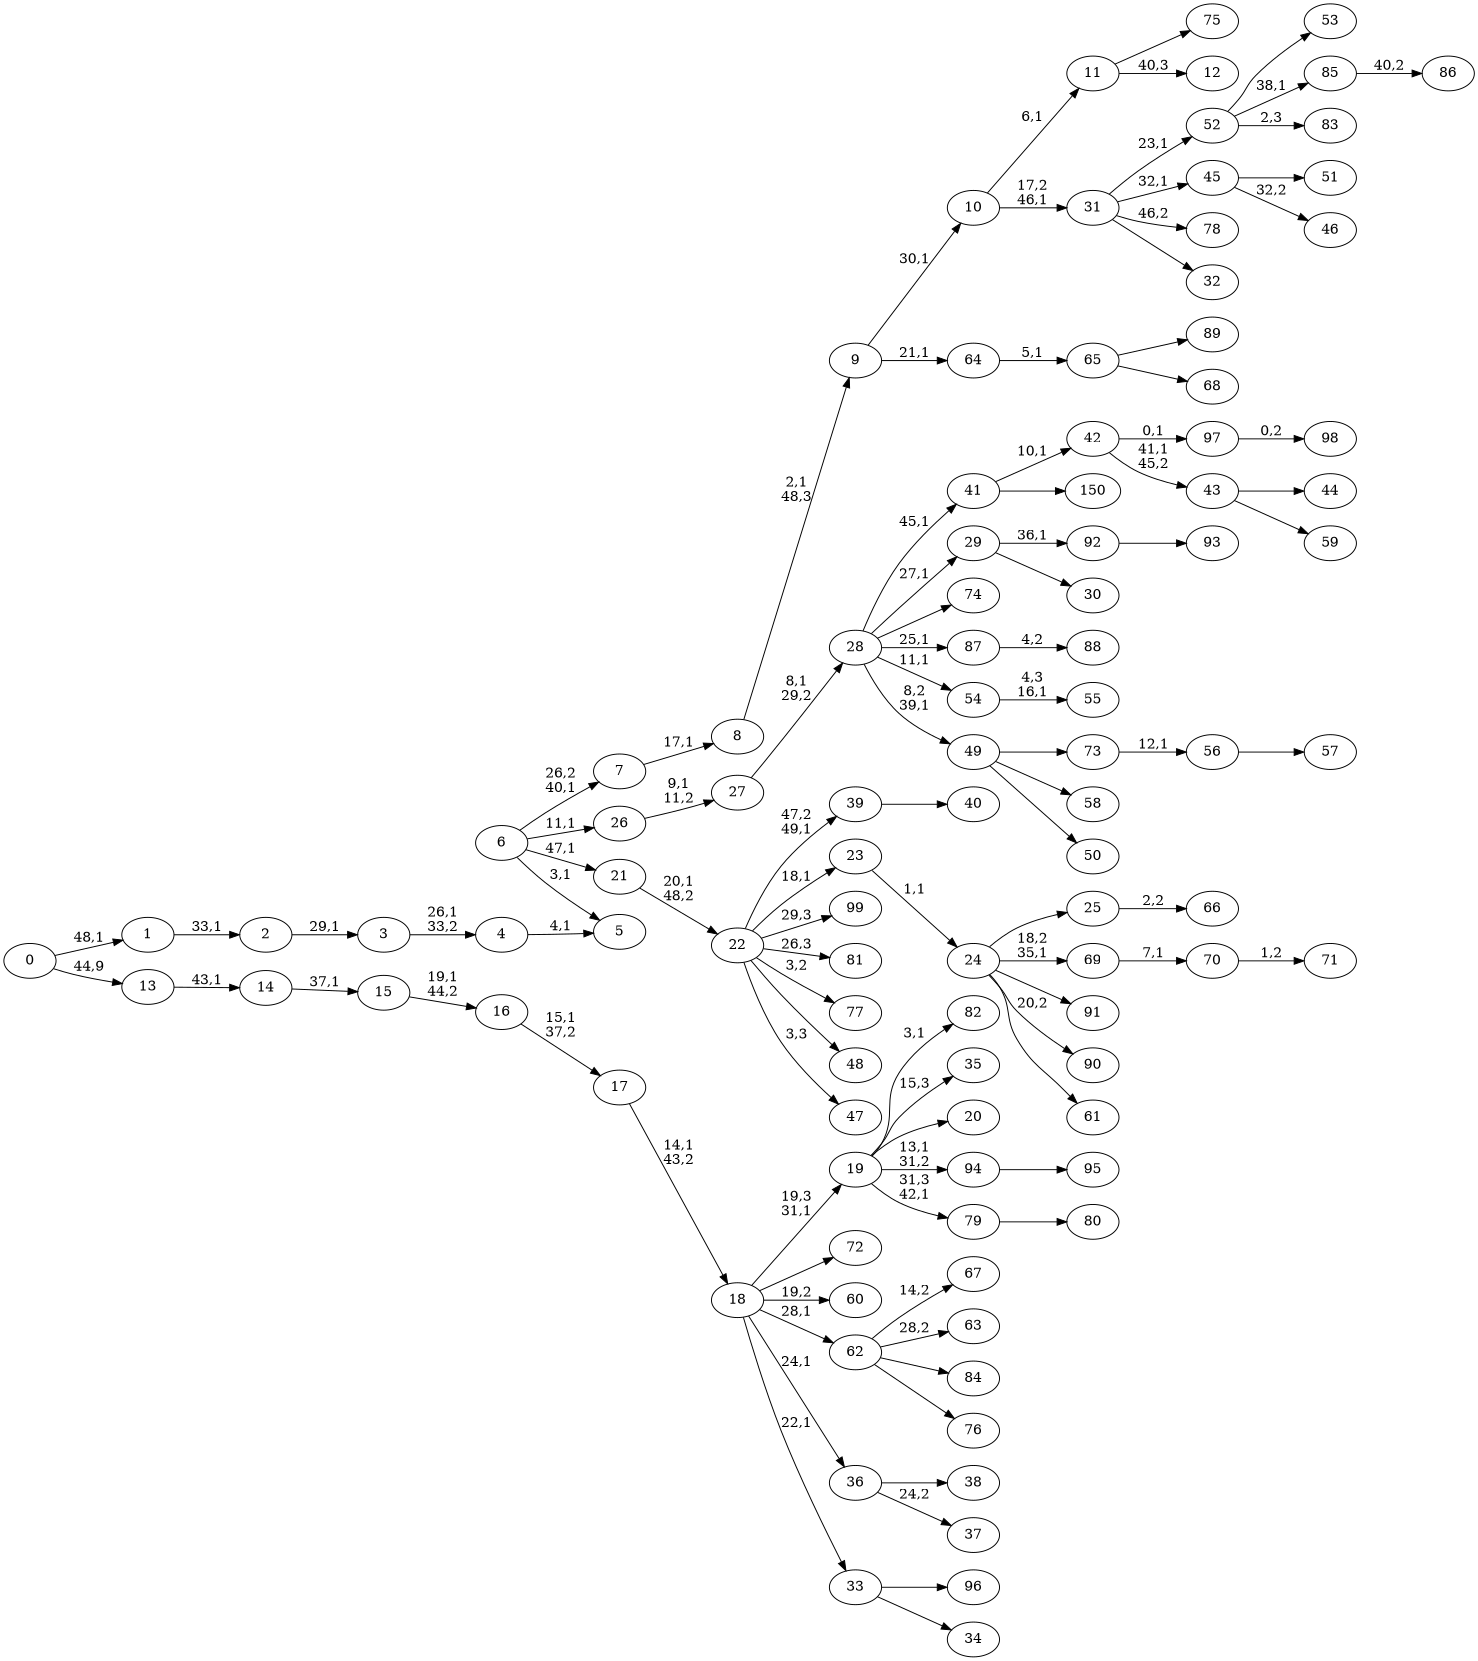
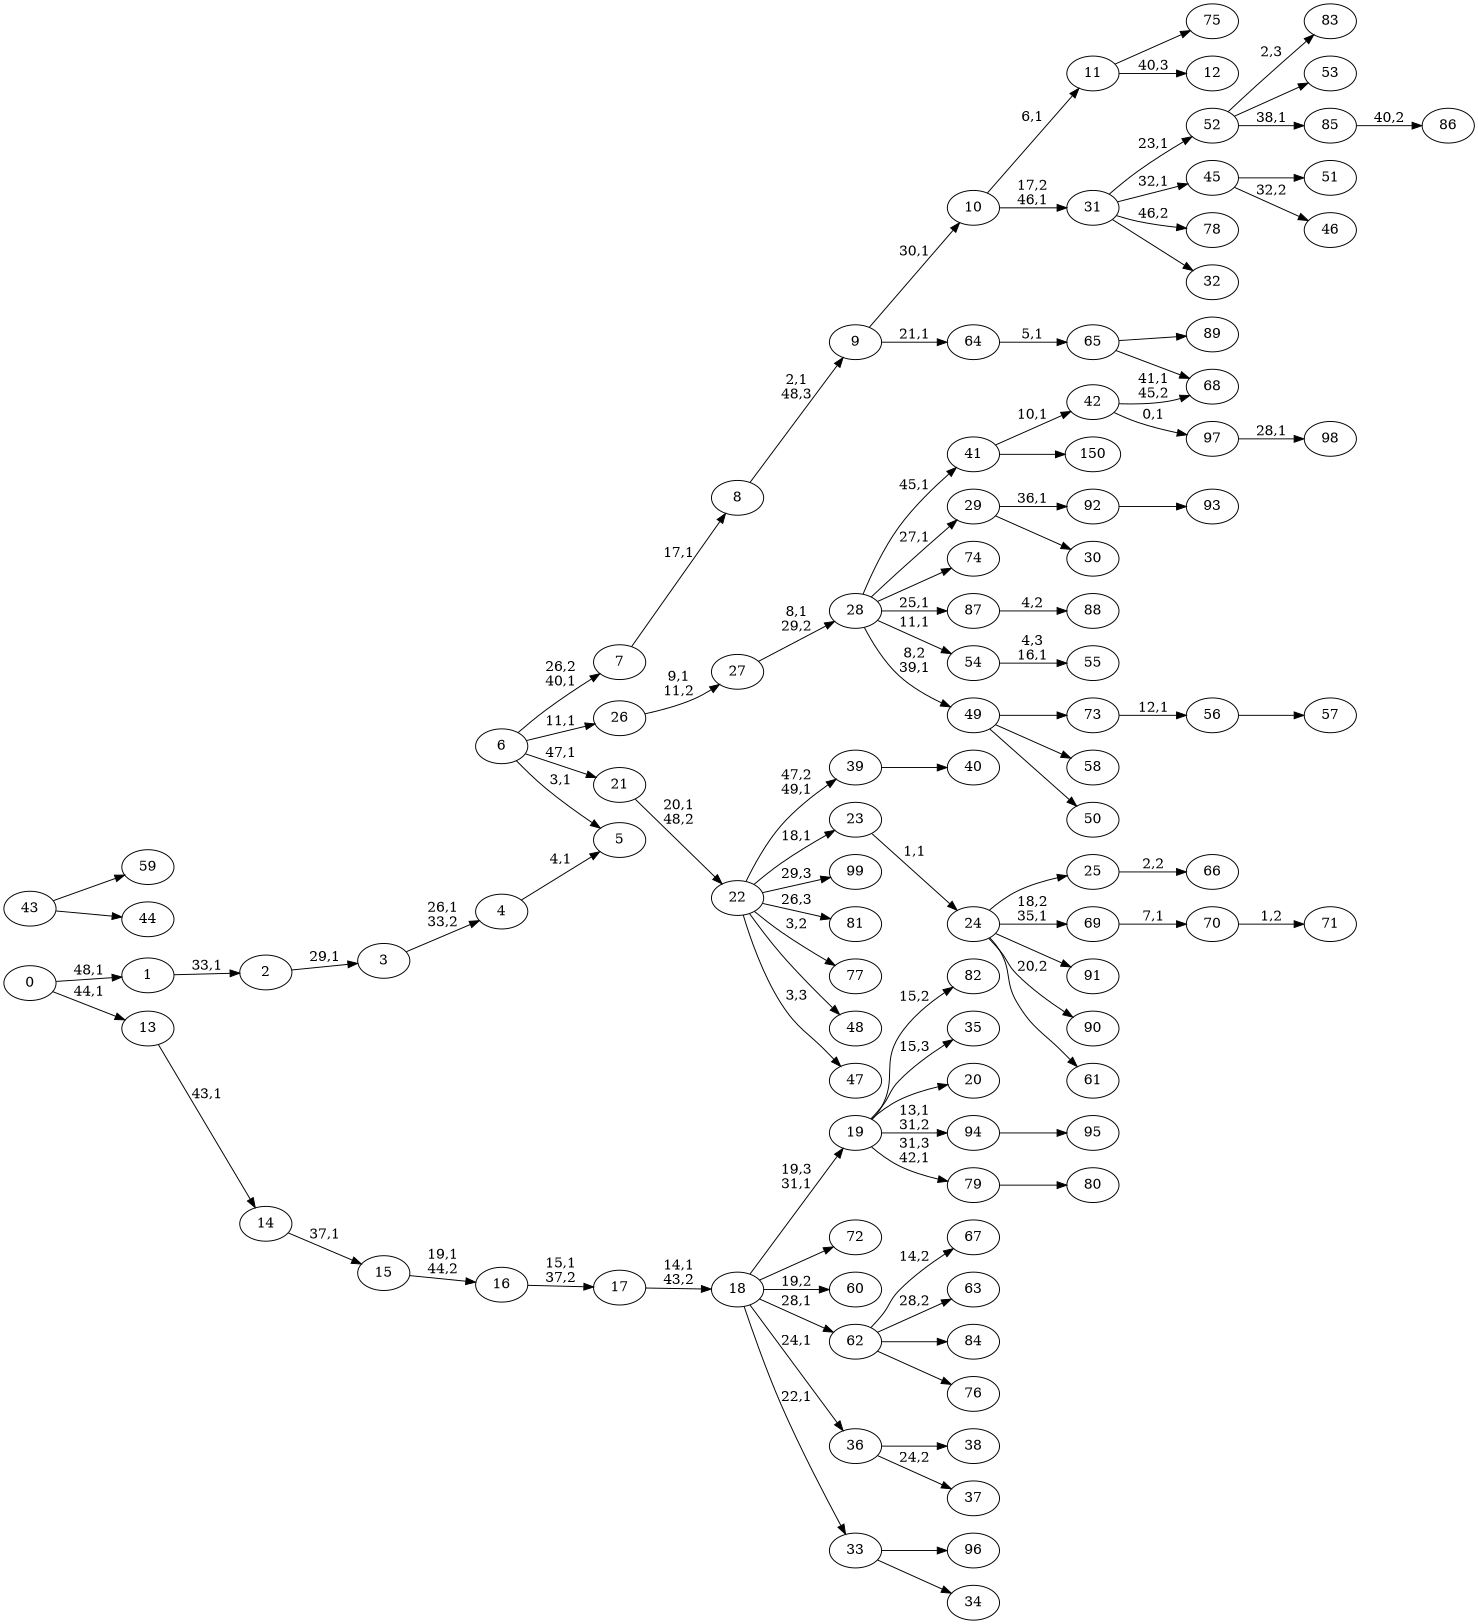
(1271, 432) -> (1271, 432)
(1141, 473) -> (1150, 403)
(89, 967) -> (89, 992)
(914, 1034) -> (914, 997)
